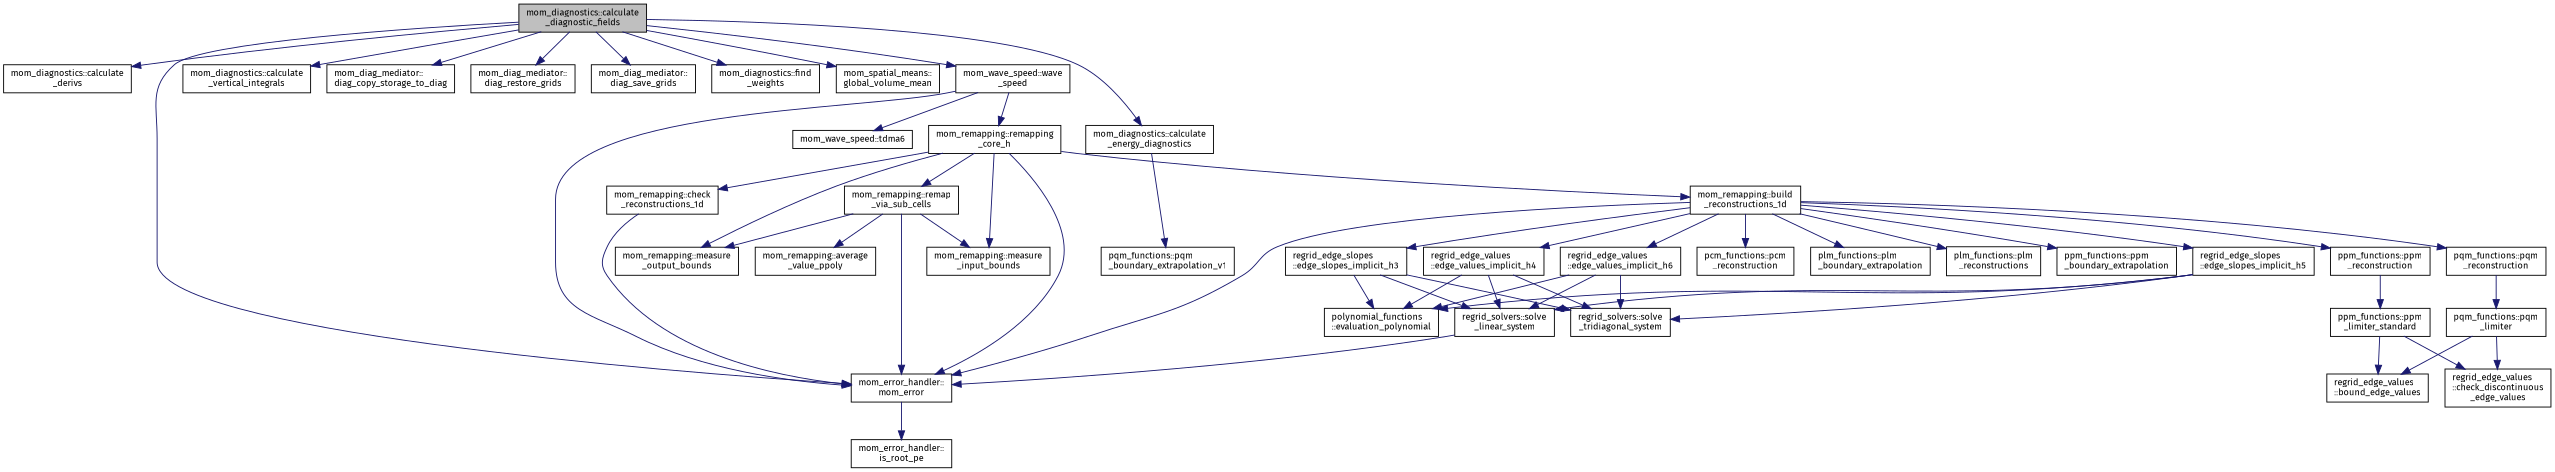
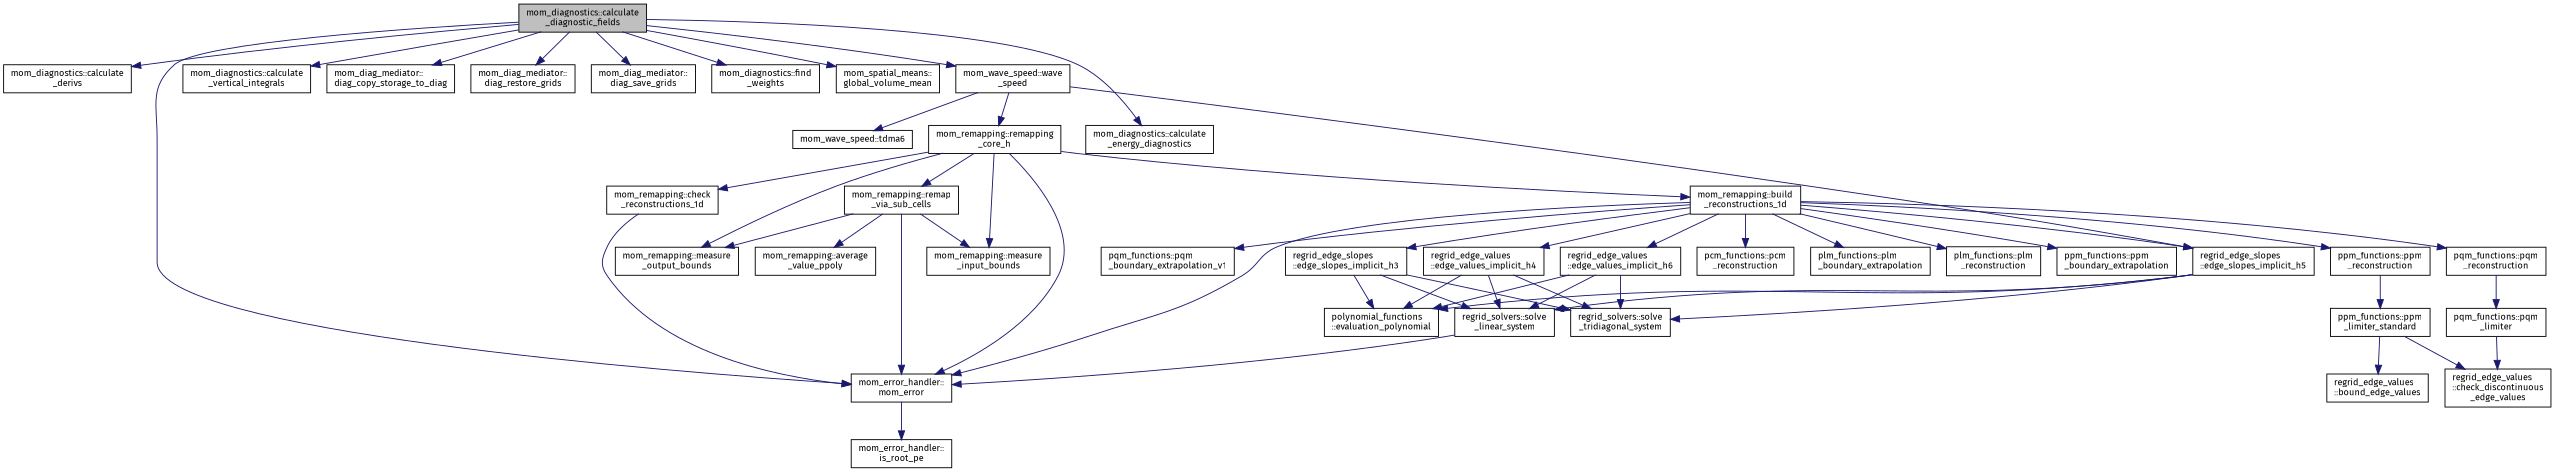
(563, 182) -> (1628, 160)
(1158, 196) -> (1467, 223)
(1994, 261) -> (1994, 261)
(2444, 351) -> none
